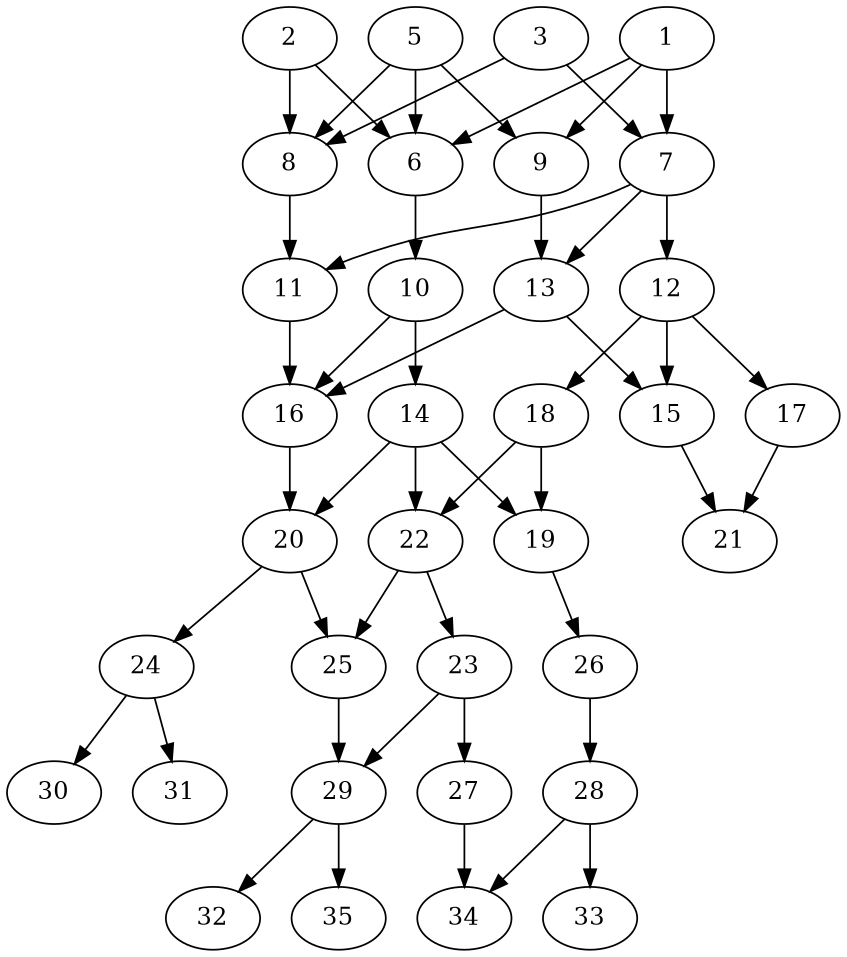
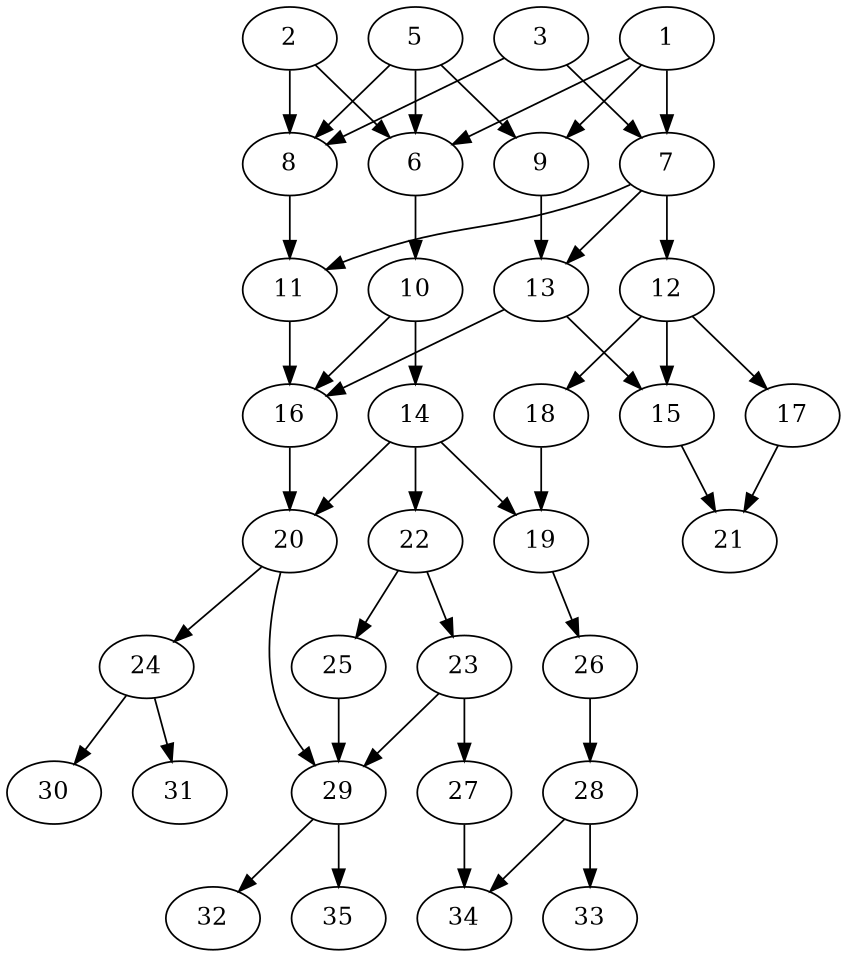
(486, 471) -> none
(311, 596) -> (270, 665)
